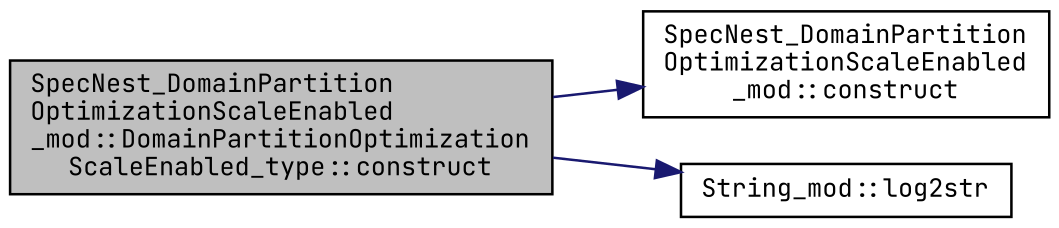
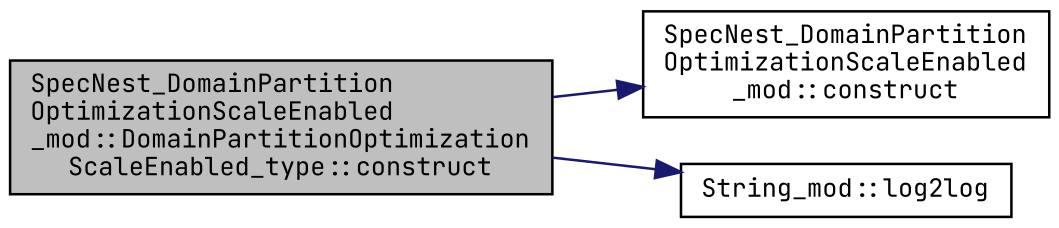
(846, 190) -> (846, 190)
